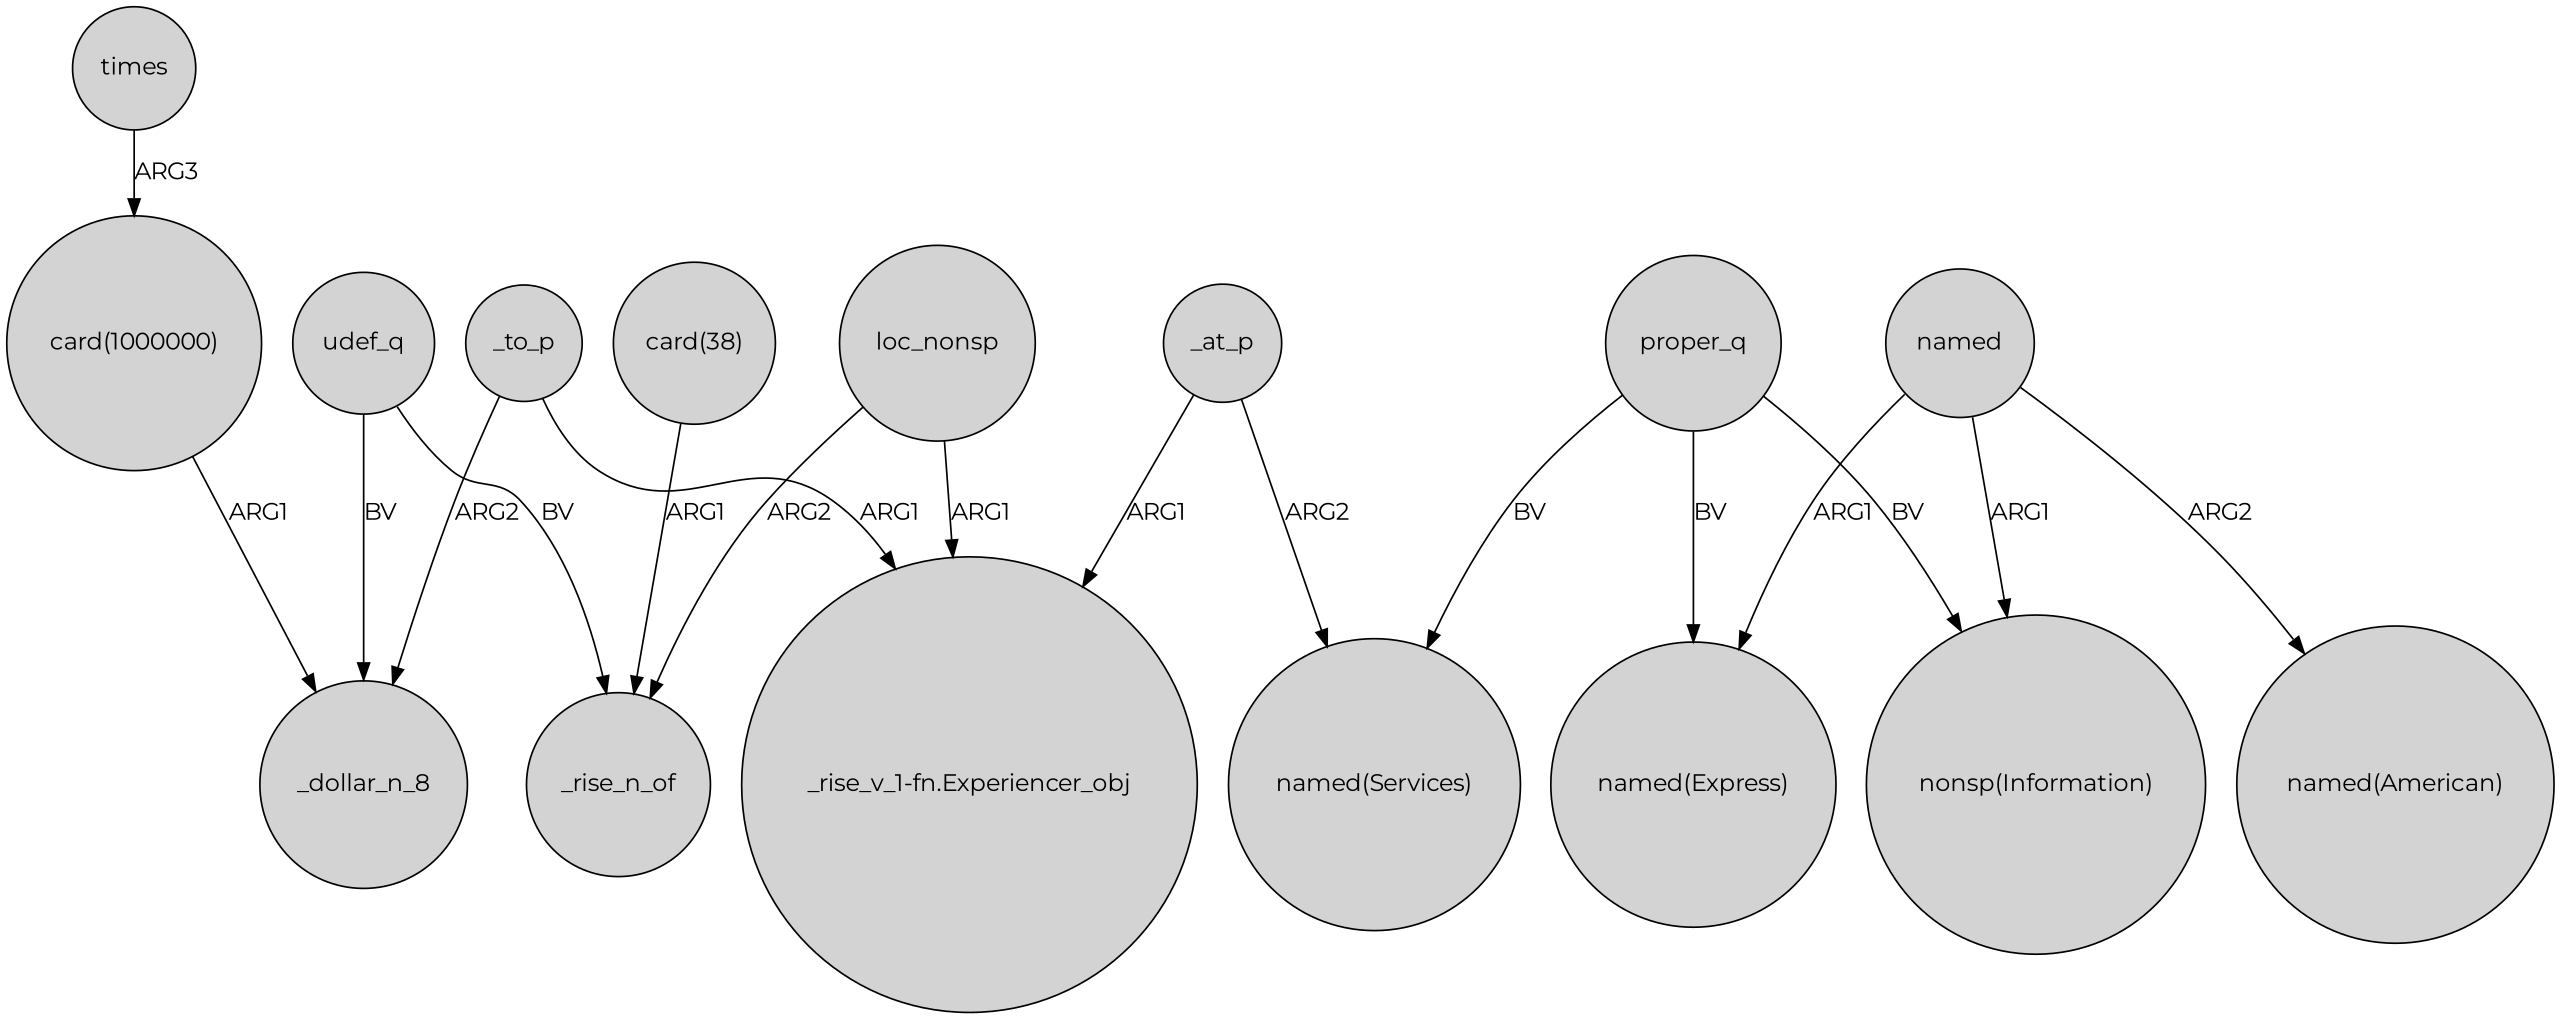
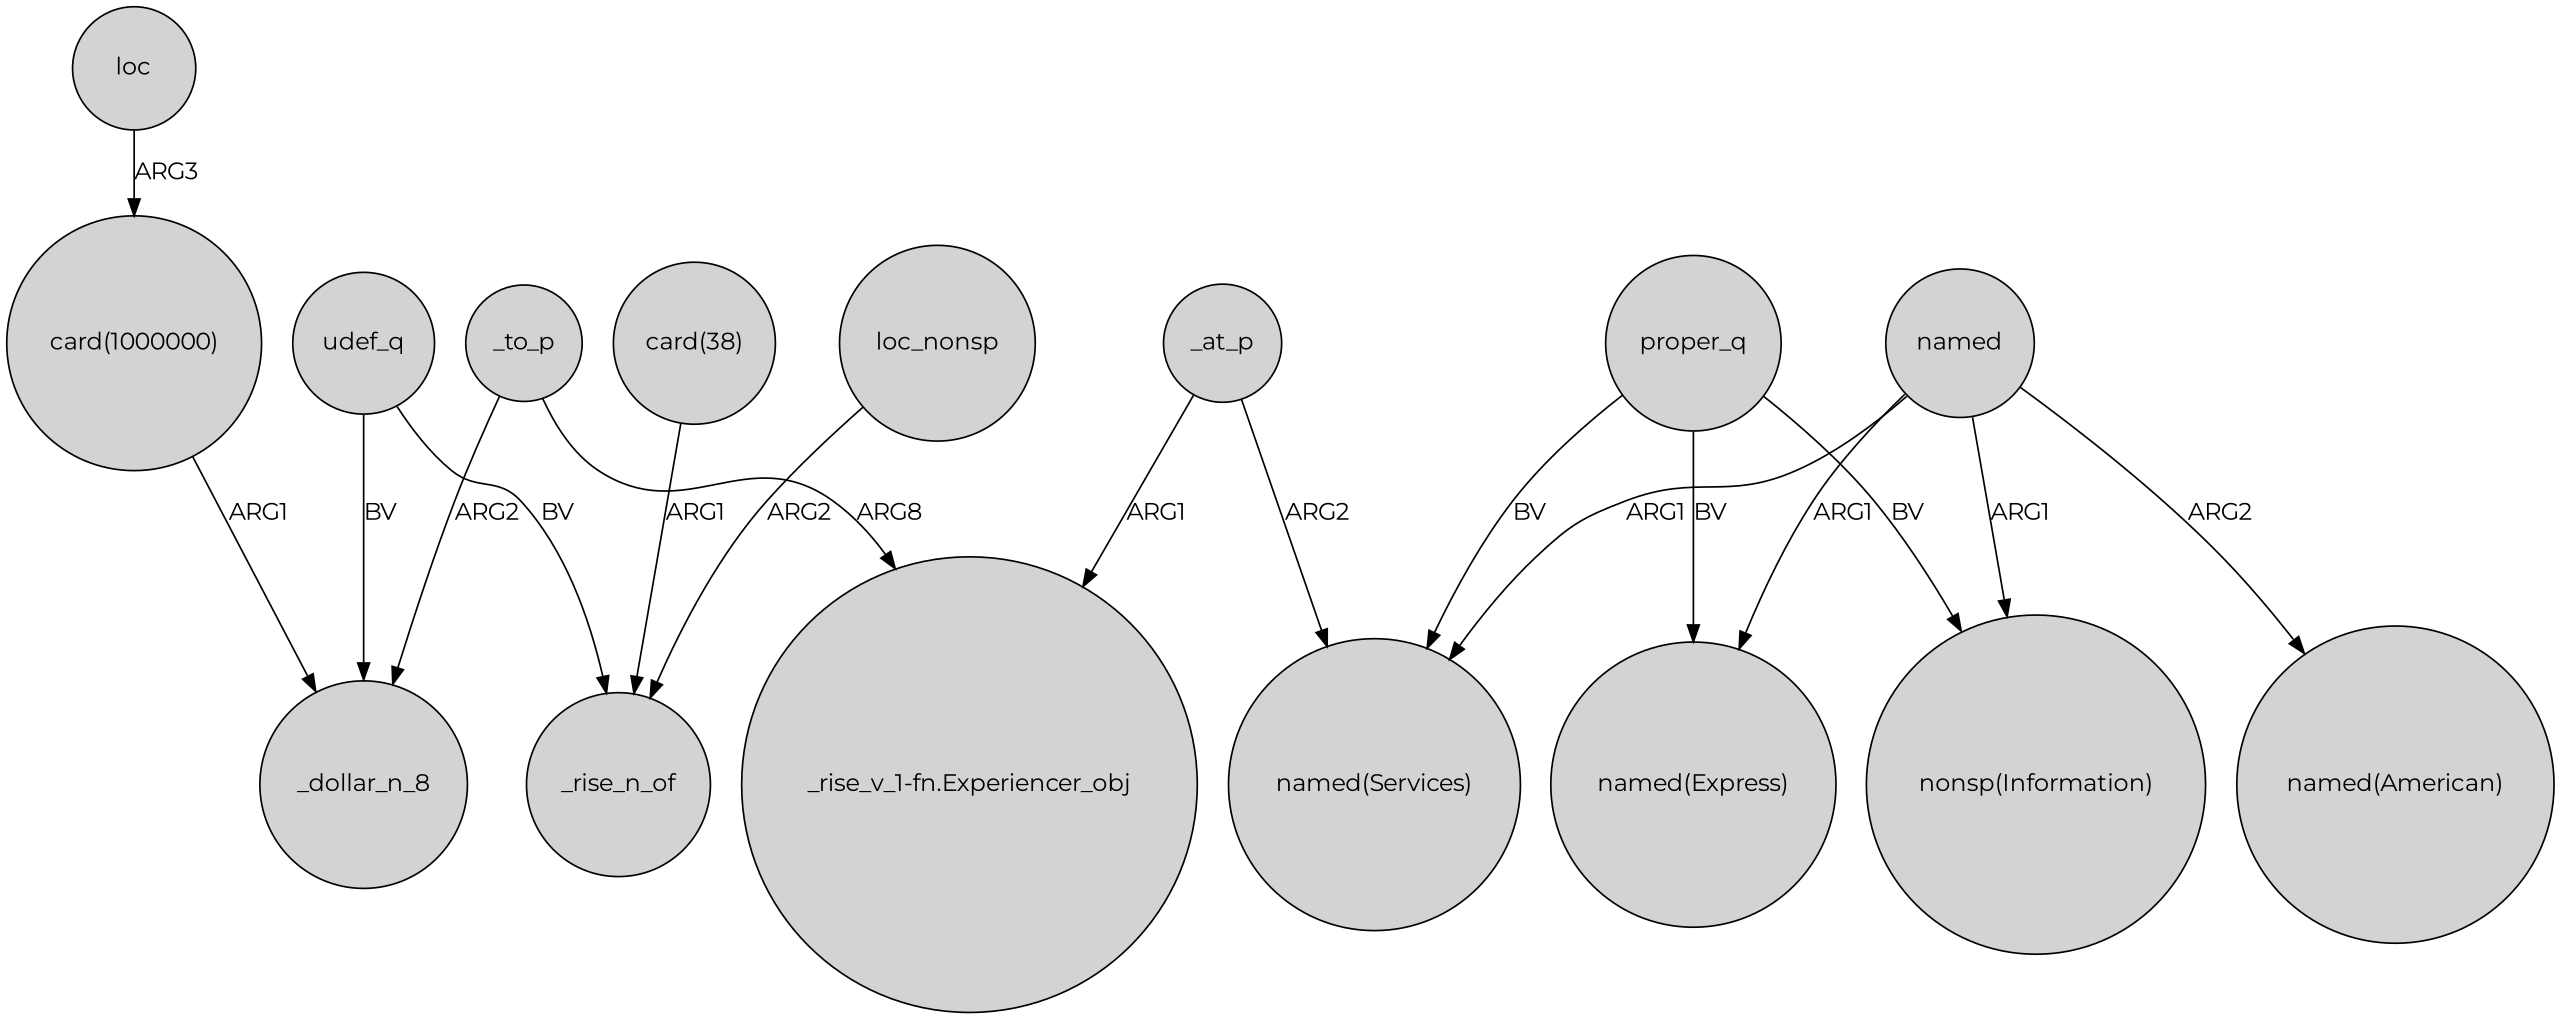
(134, 68) -> (134, 68)
(948, 490) -> none
none -> (1666, 490)
(890, 513) -> (890, 513)
